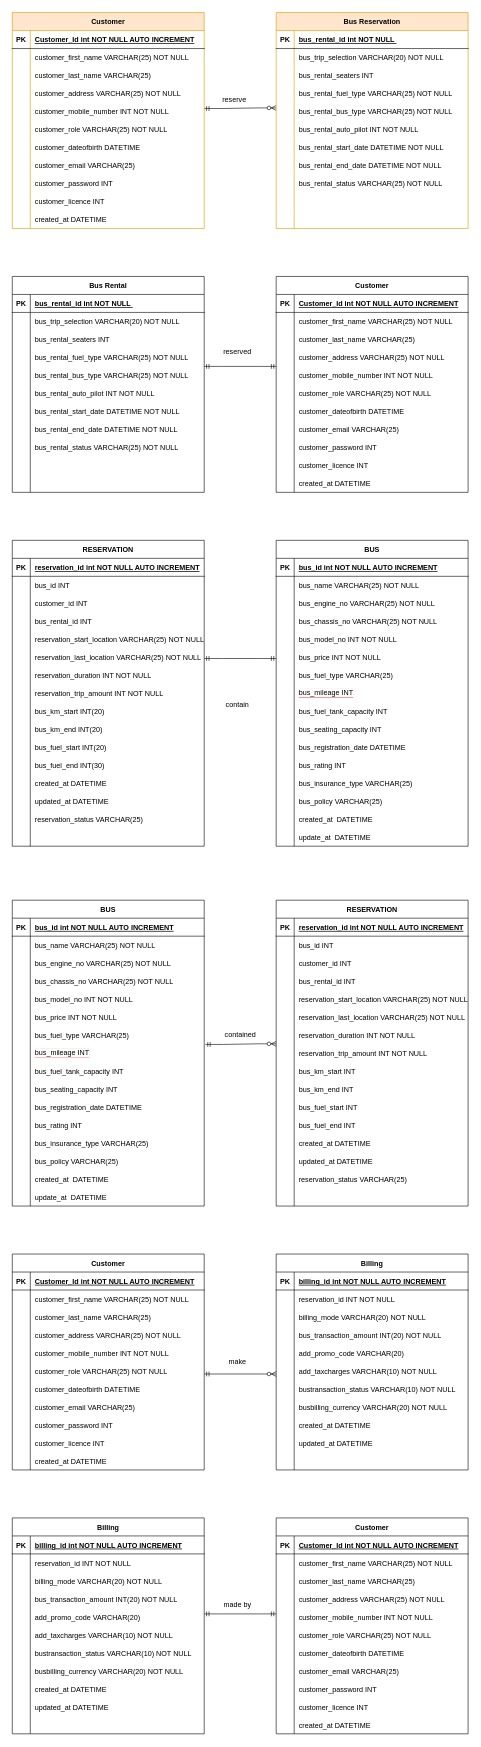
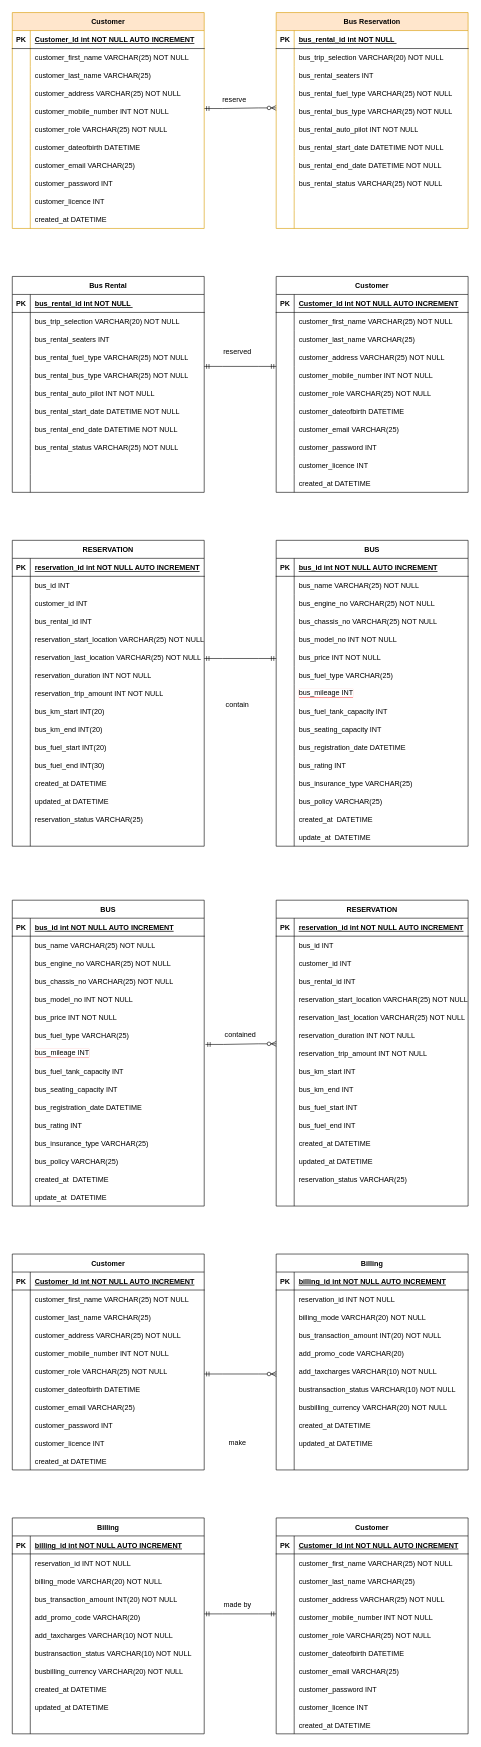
(237, 1362) -> (237, 1443)
